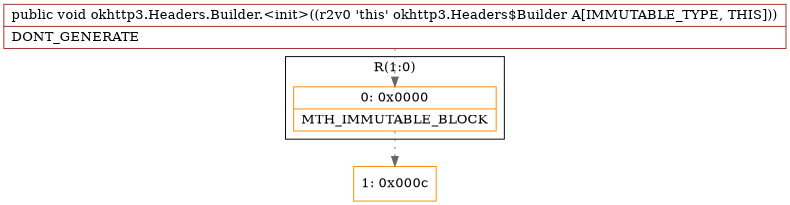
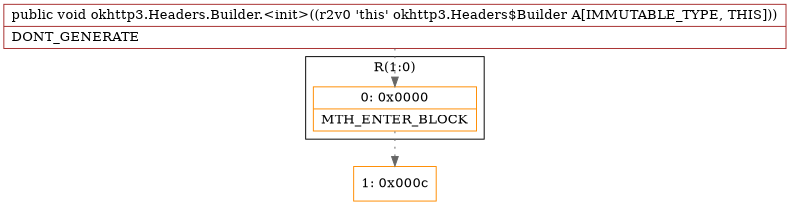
(395, 119) -> (395, 119)
